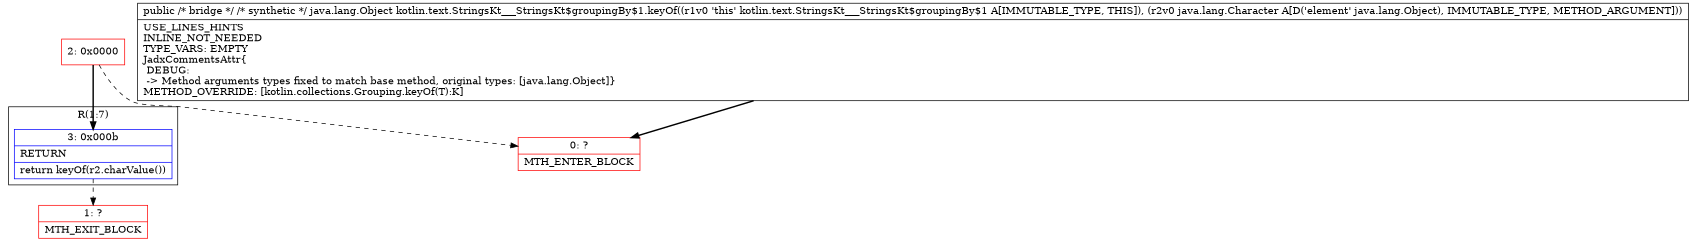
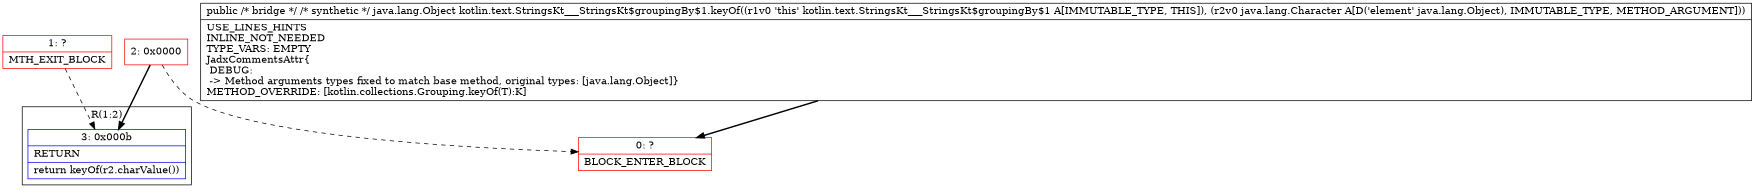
(93, 115) -> (107, 115)
(579, 162) -> (645, 162)
(93, 189) -> (78, 96)
